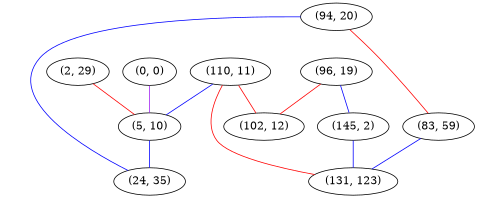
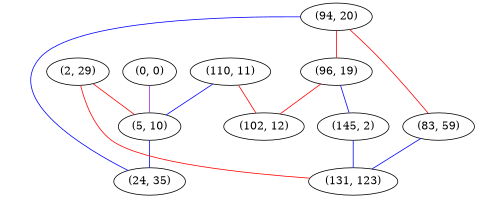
none -> (336, 44)
(236, 153) -> (177, 162)
